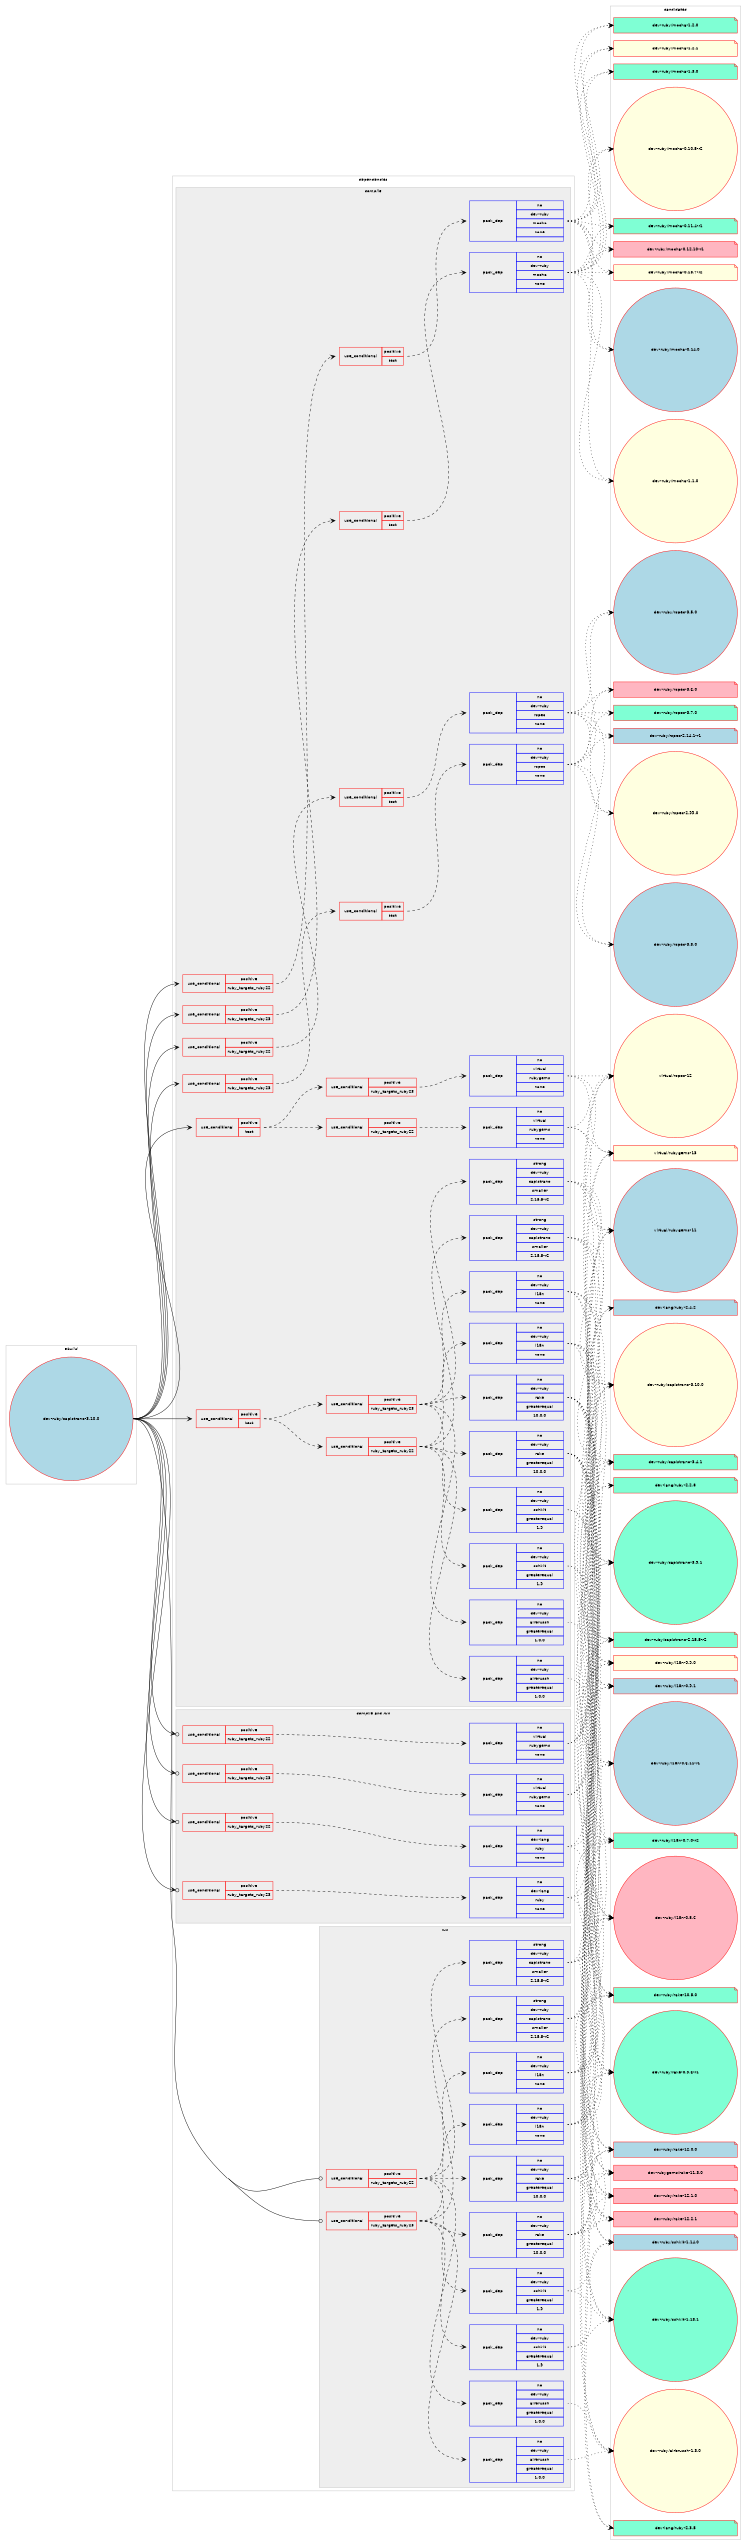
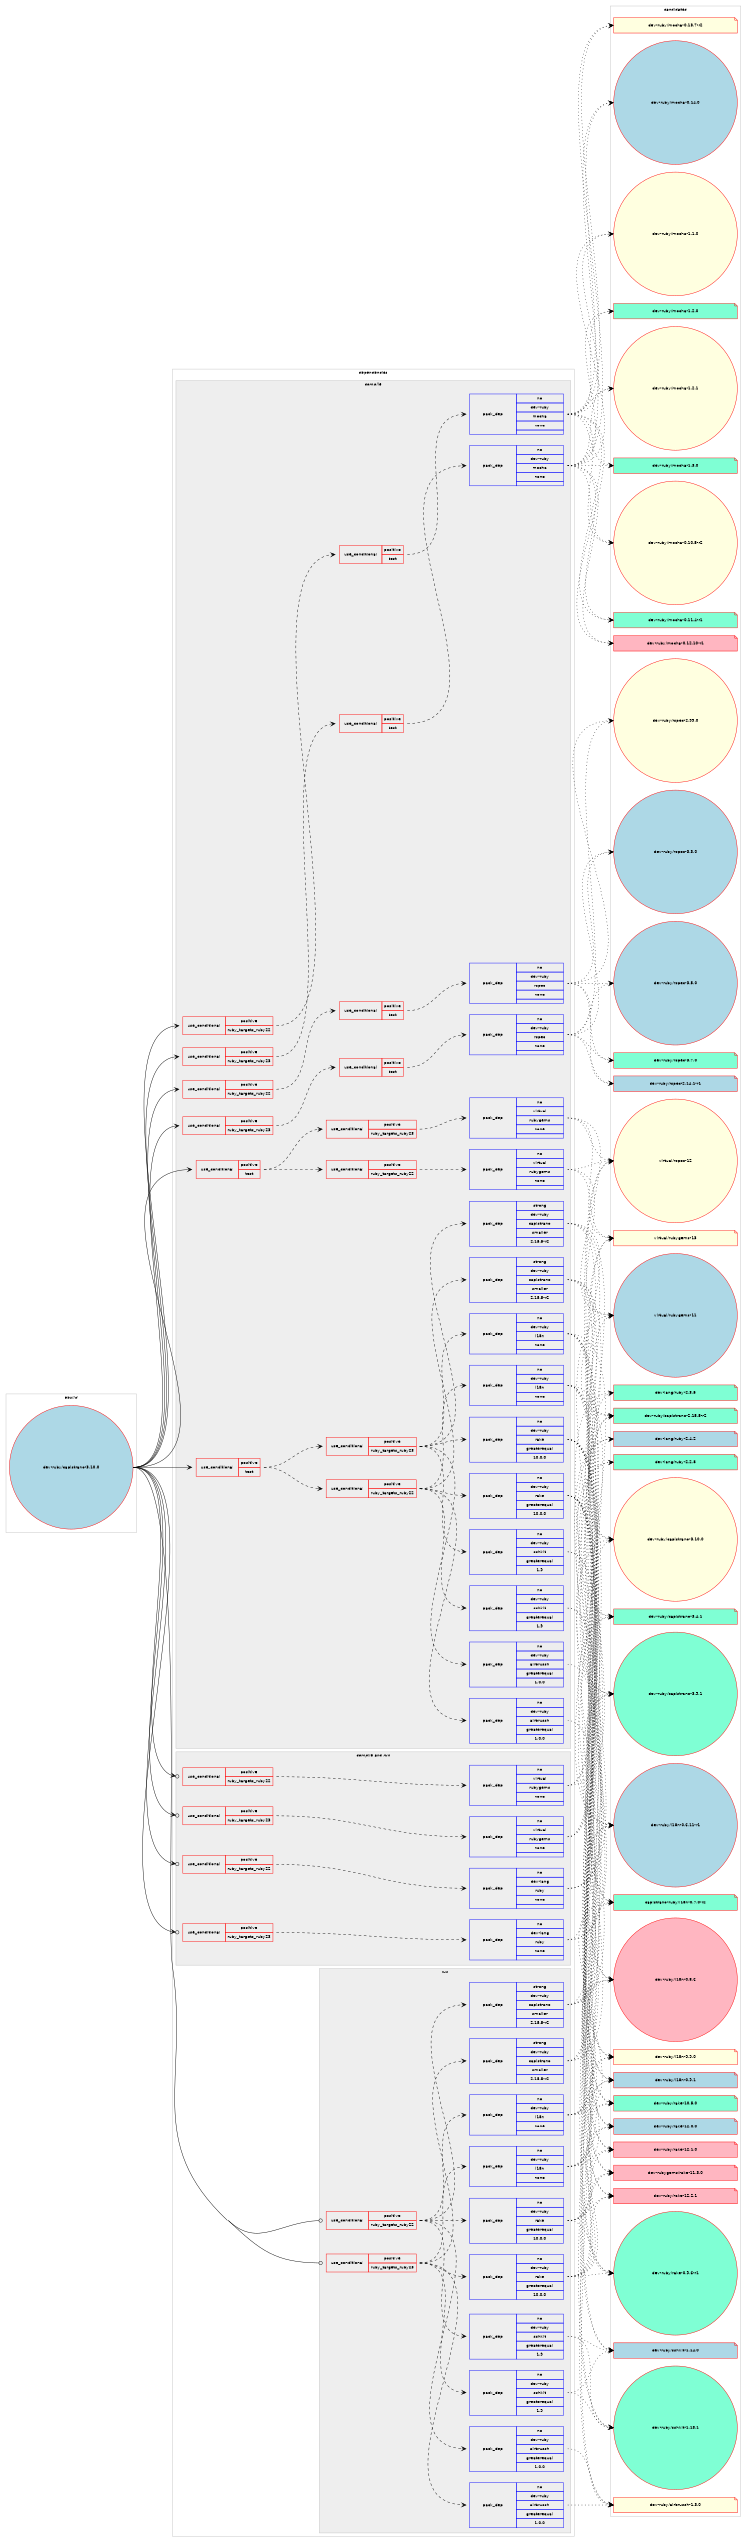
(676, 48) -> (676, 388)
(676, 690) -> none
(676, 1841) -> (676, 1902)
(676, 2451) -> (676, 2505)
